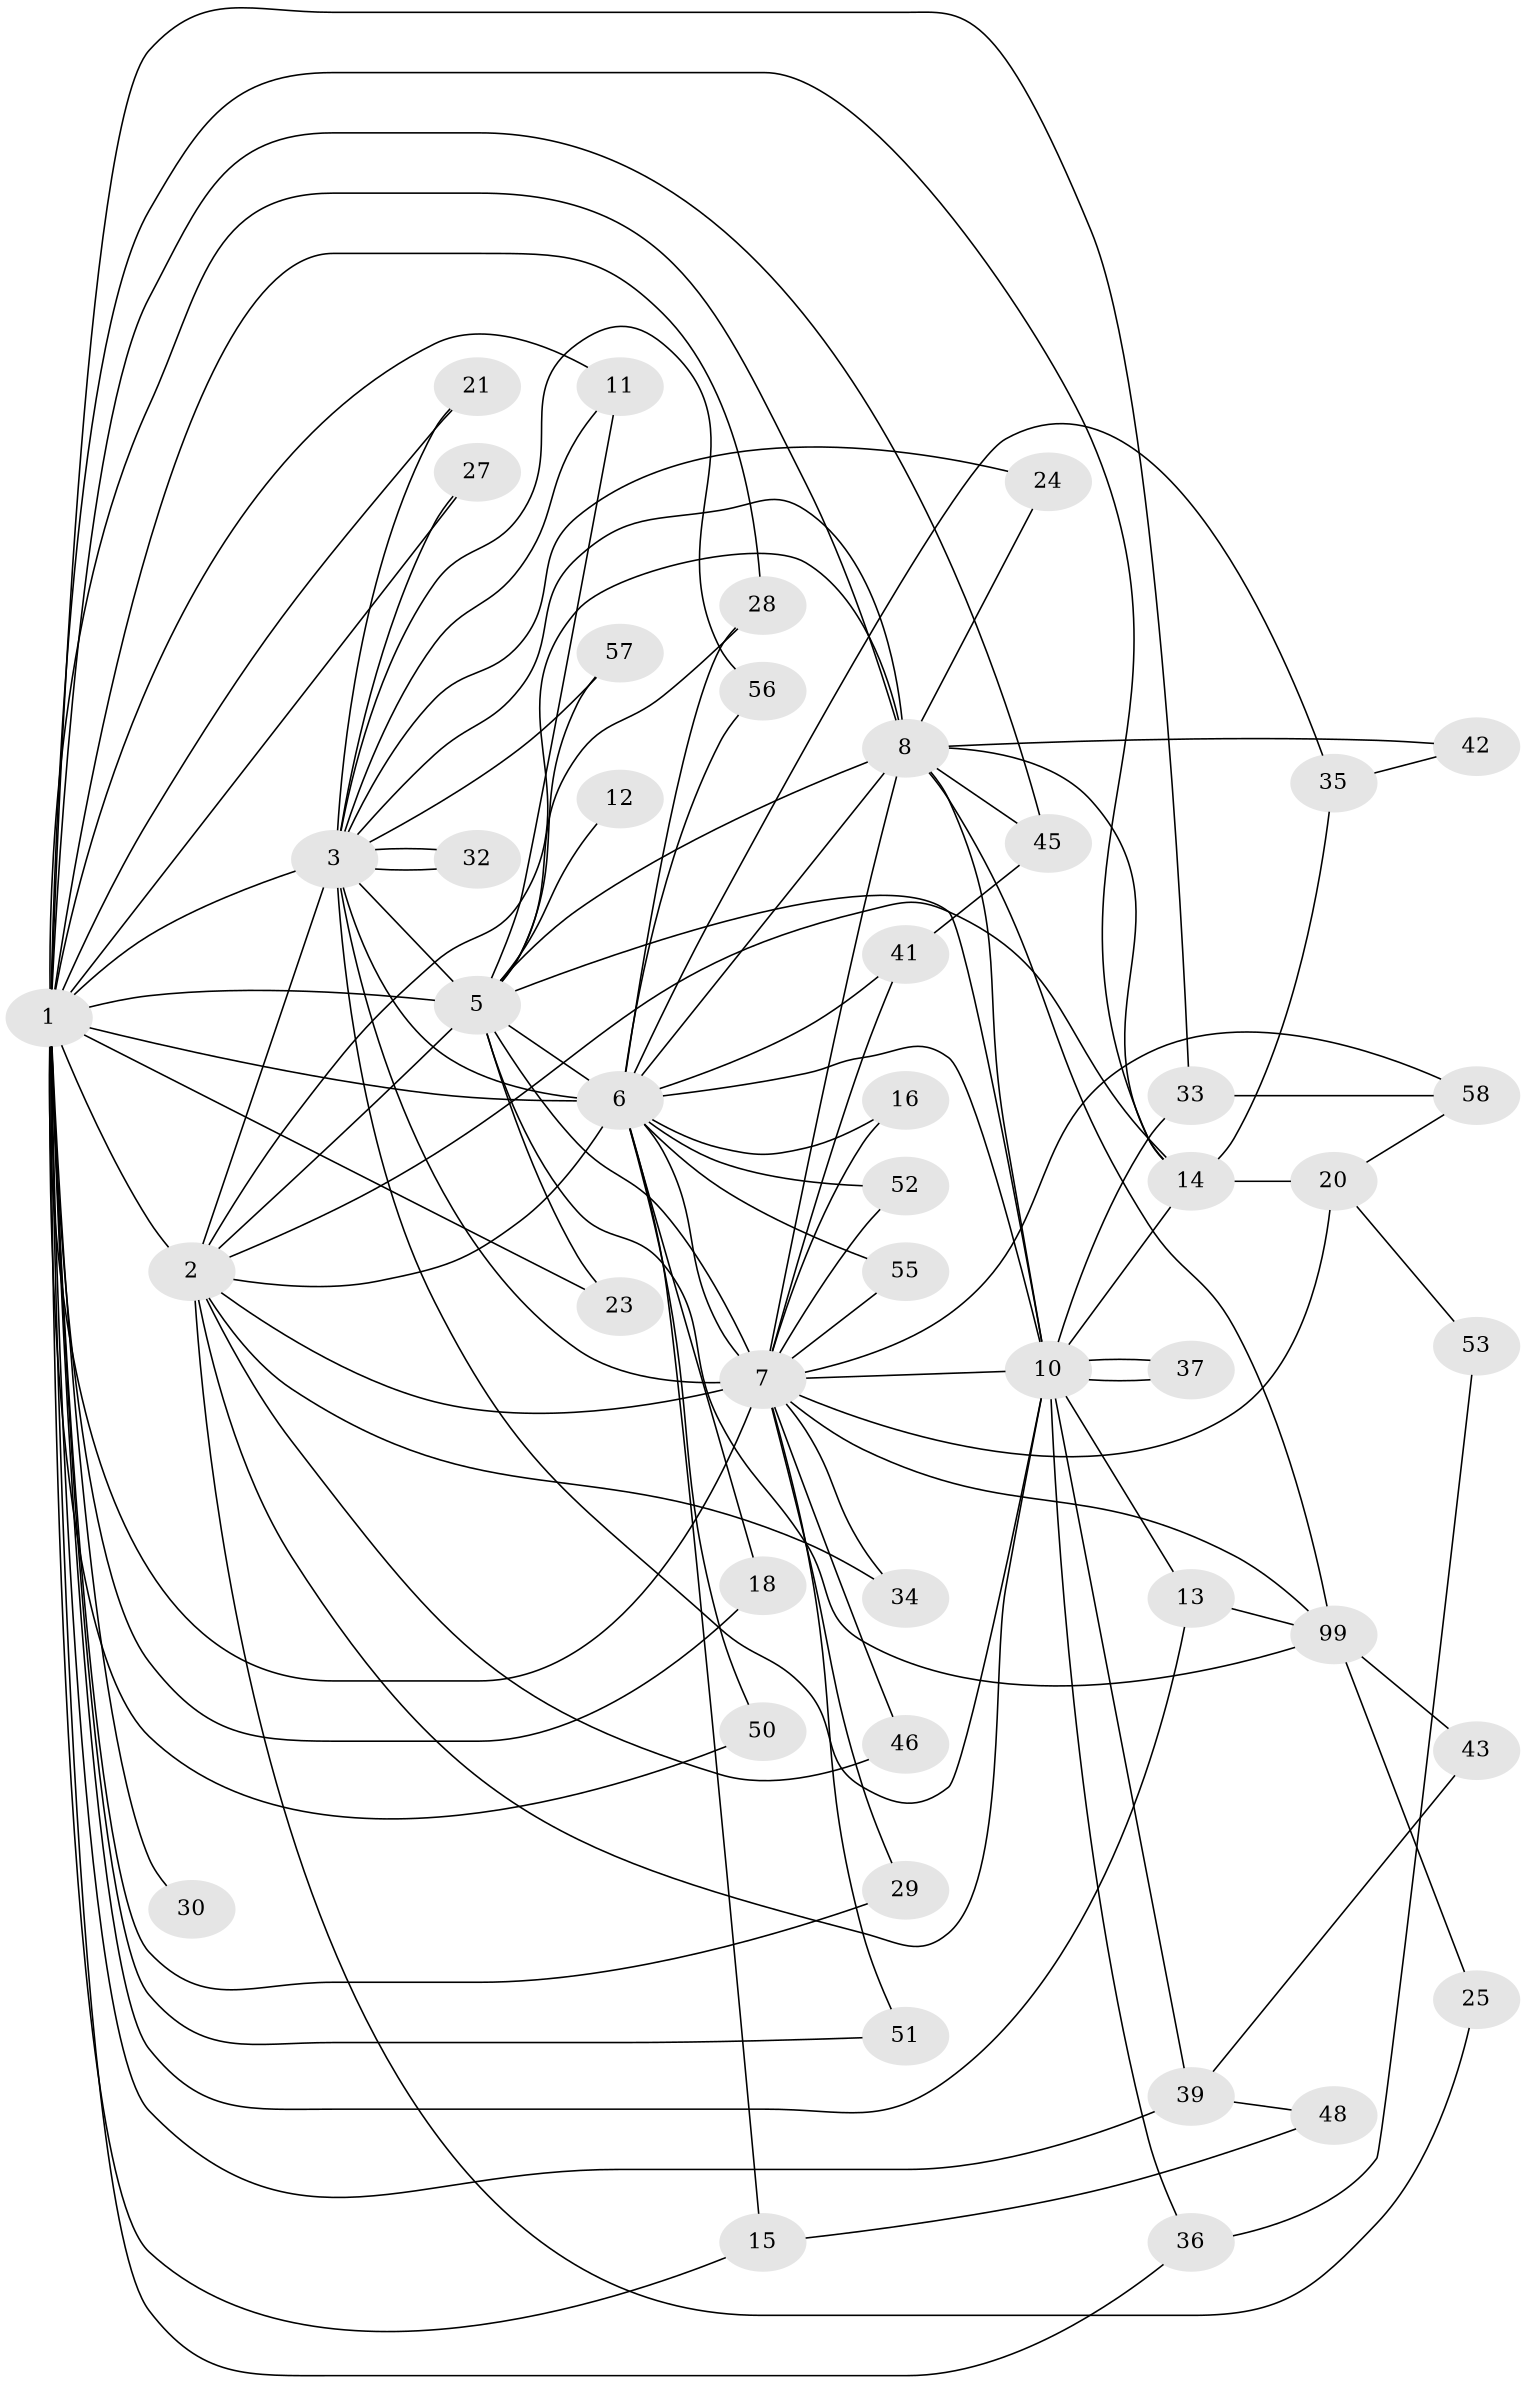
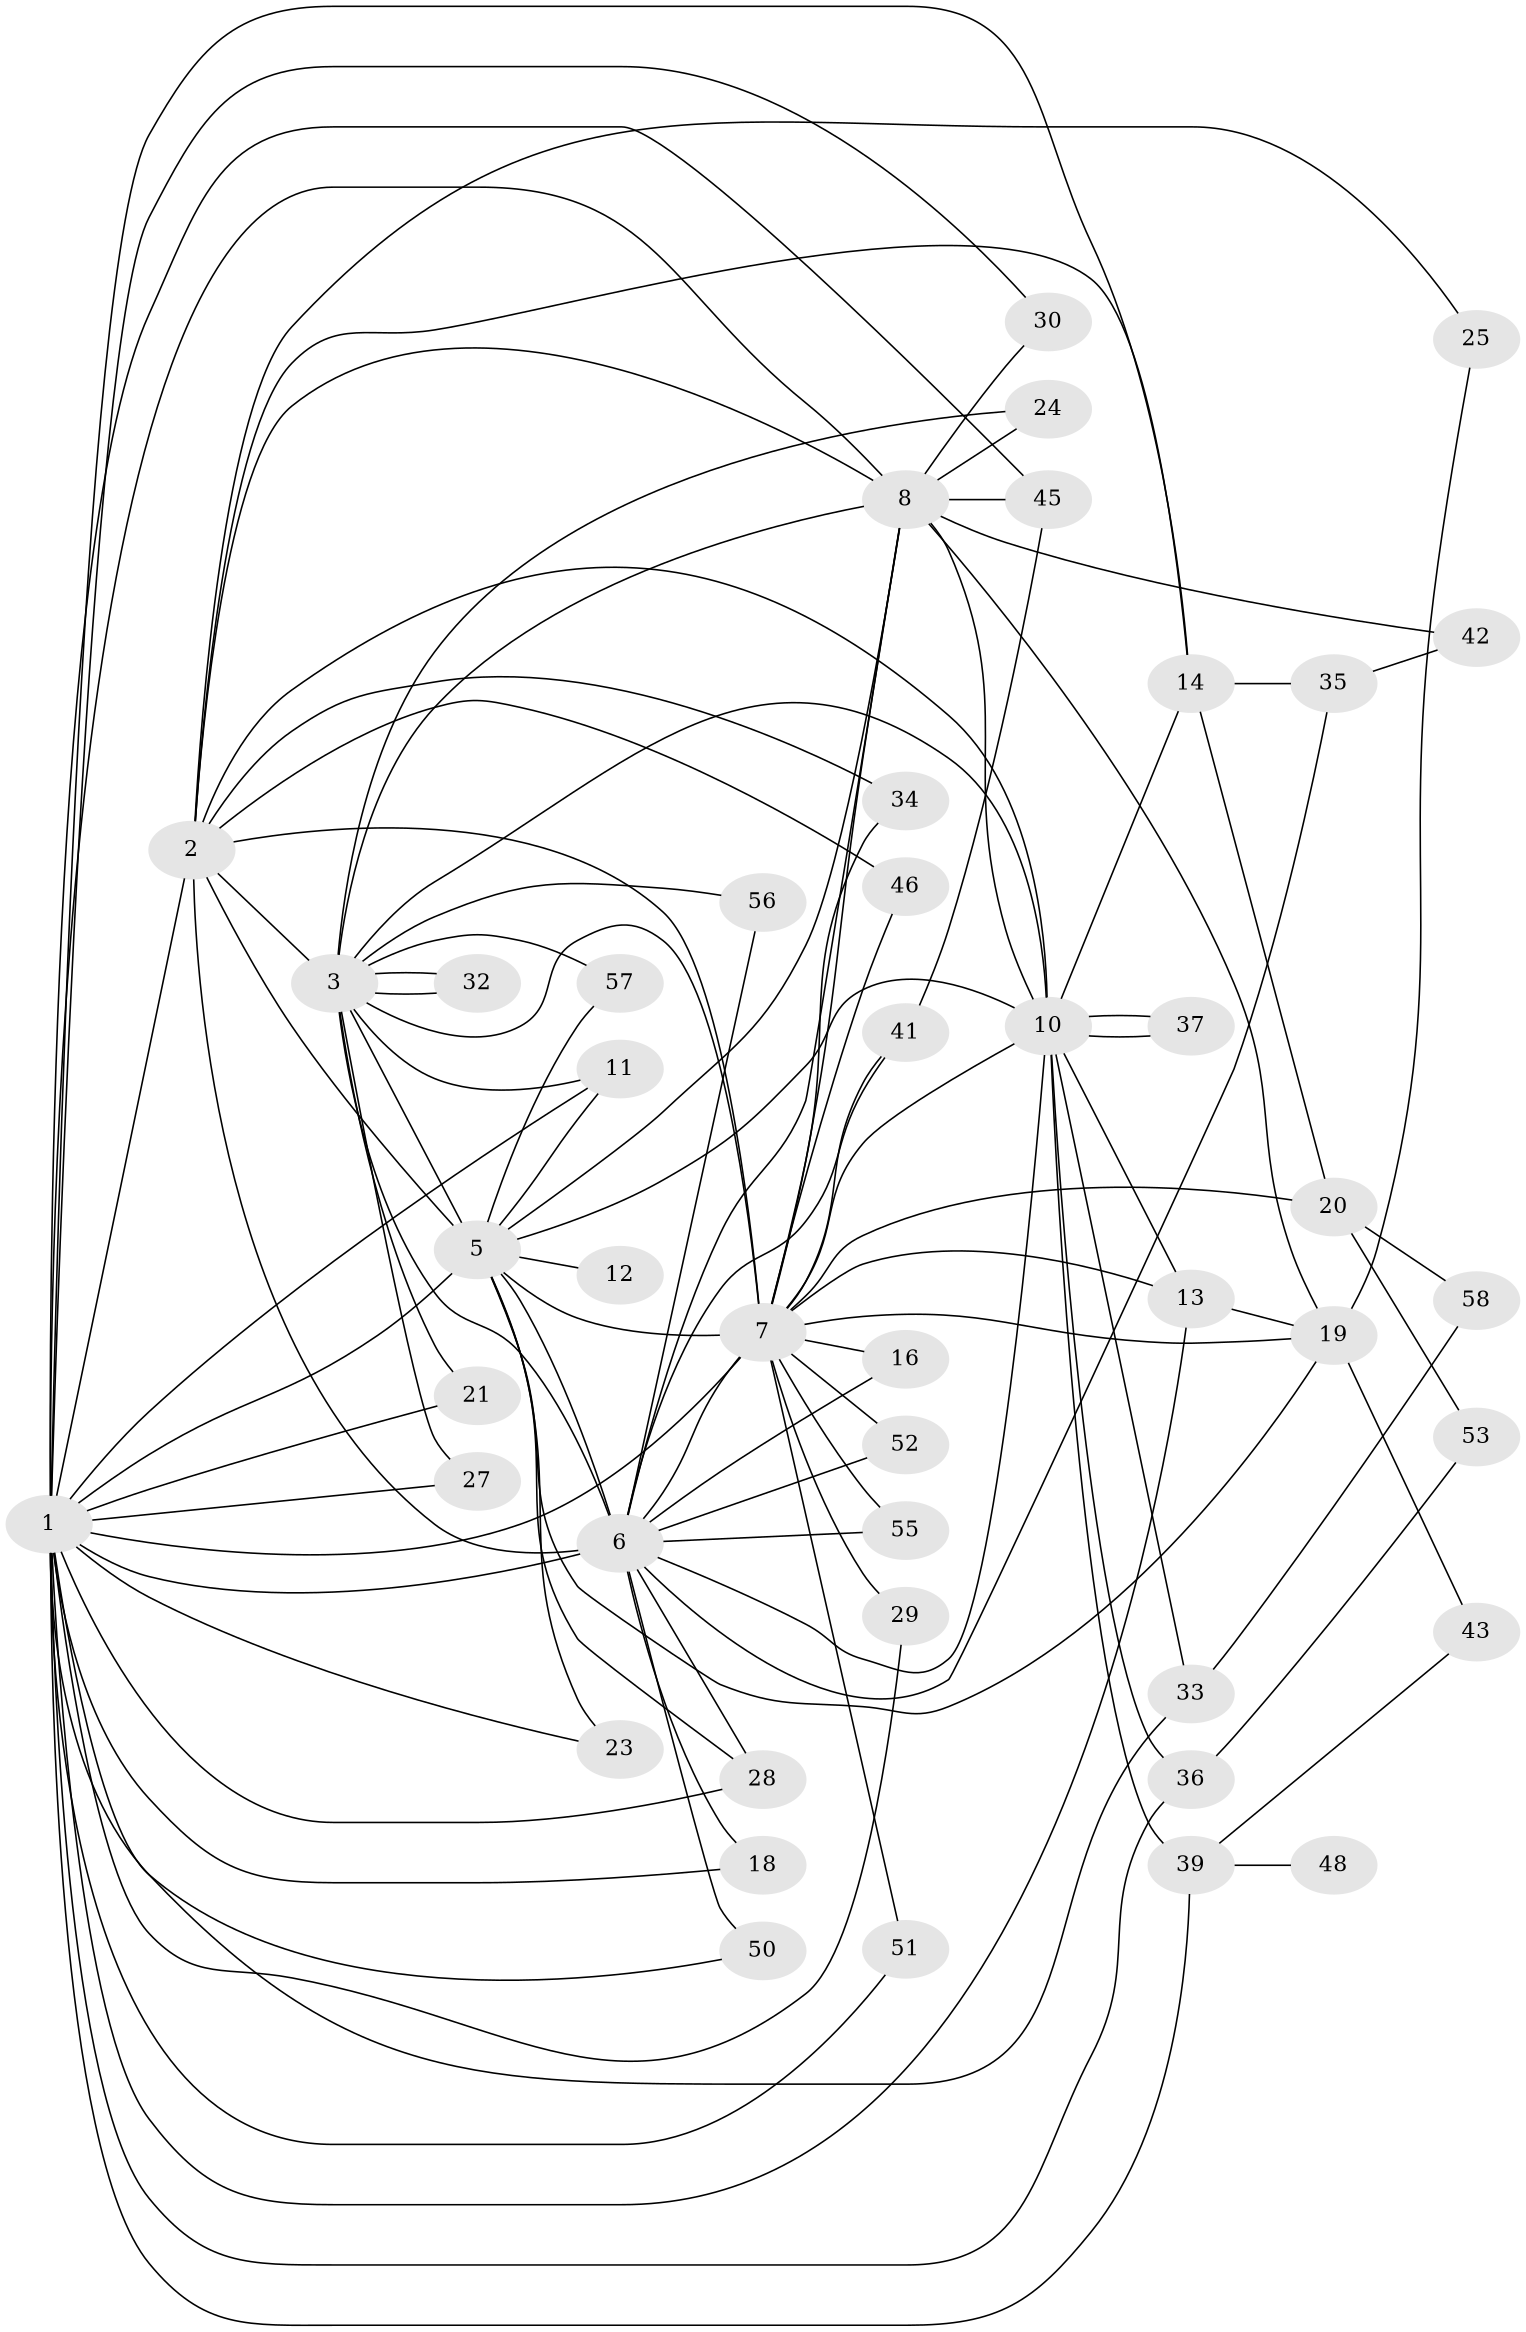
(1135, 901) -> (978, 402)
(177, 920) -> none
(1076, 1113) -> (966, 1252)
(1334, 1635) -> (1334, 1336)
(763, 2242) -> none
